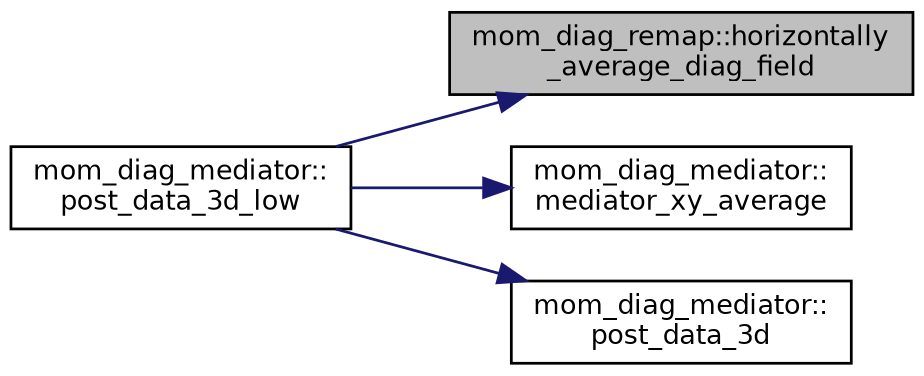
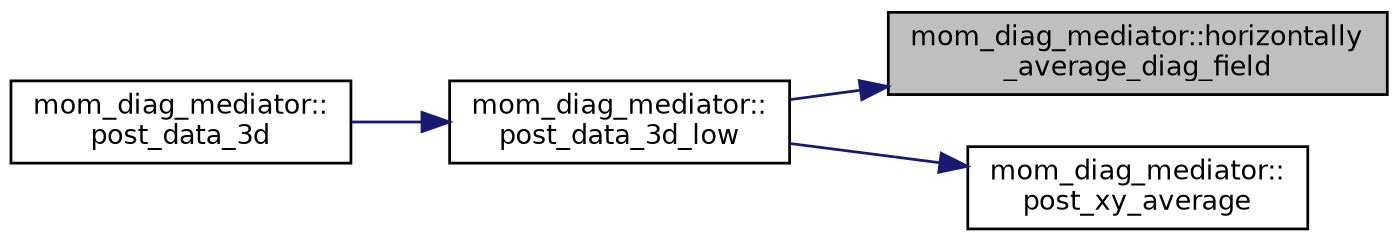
(681, 53) -> (1138, 53)
(681, 188) -> (1138, 188)
(418, 251) -> (386, 122)
